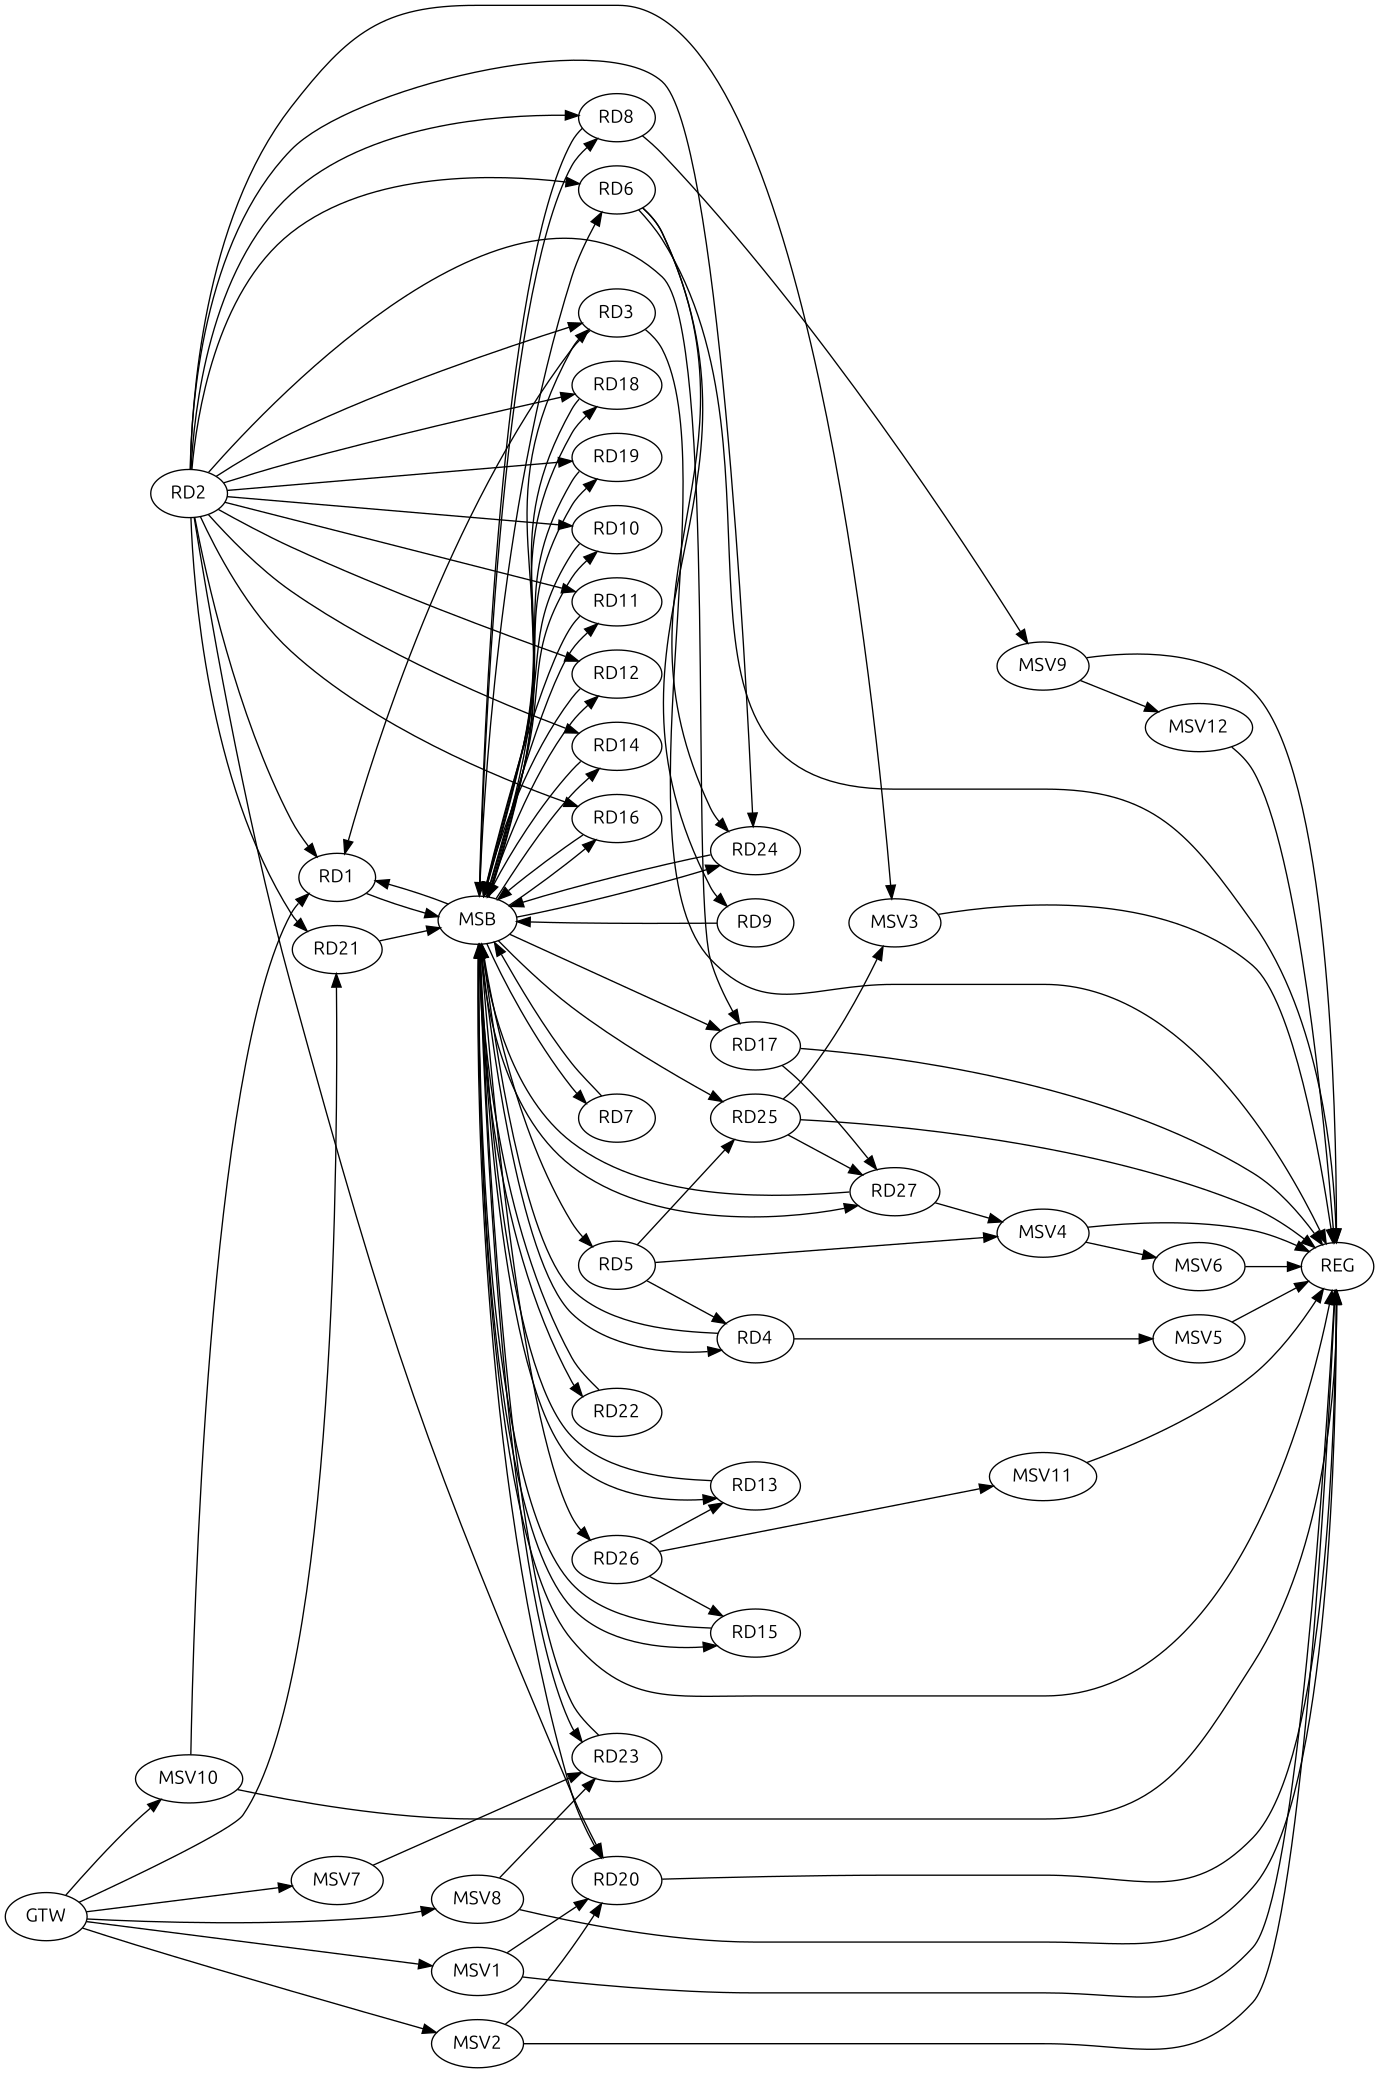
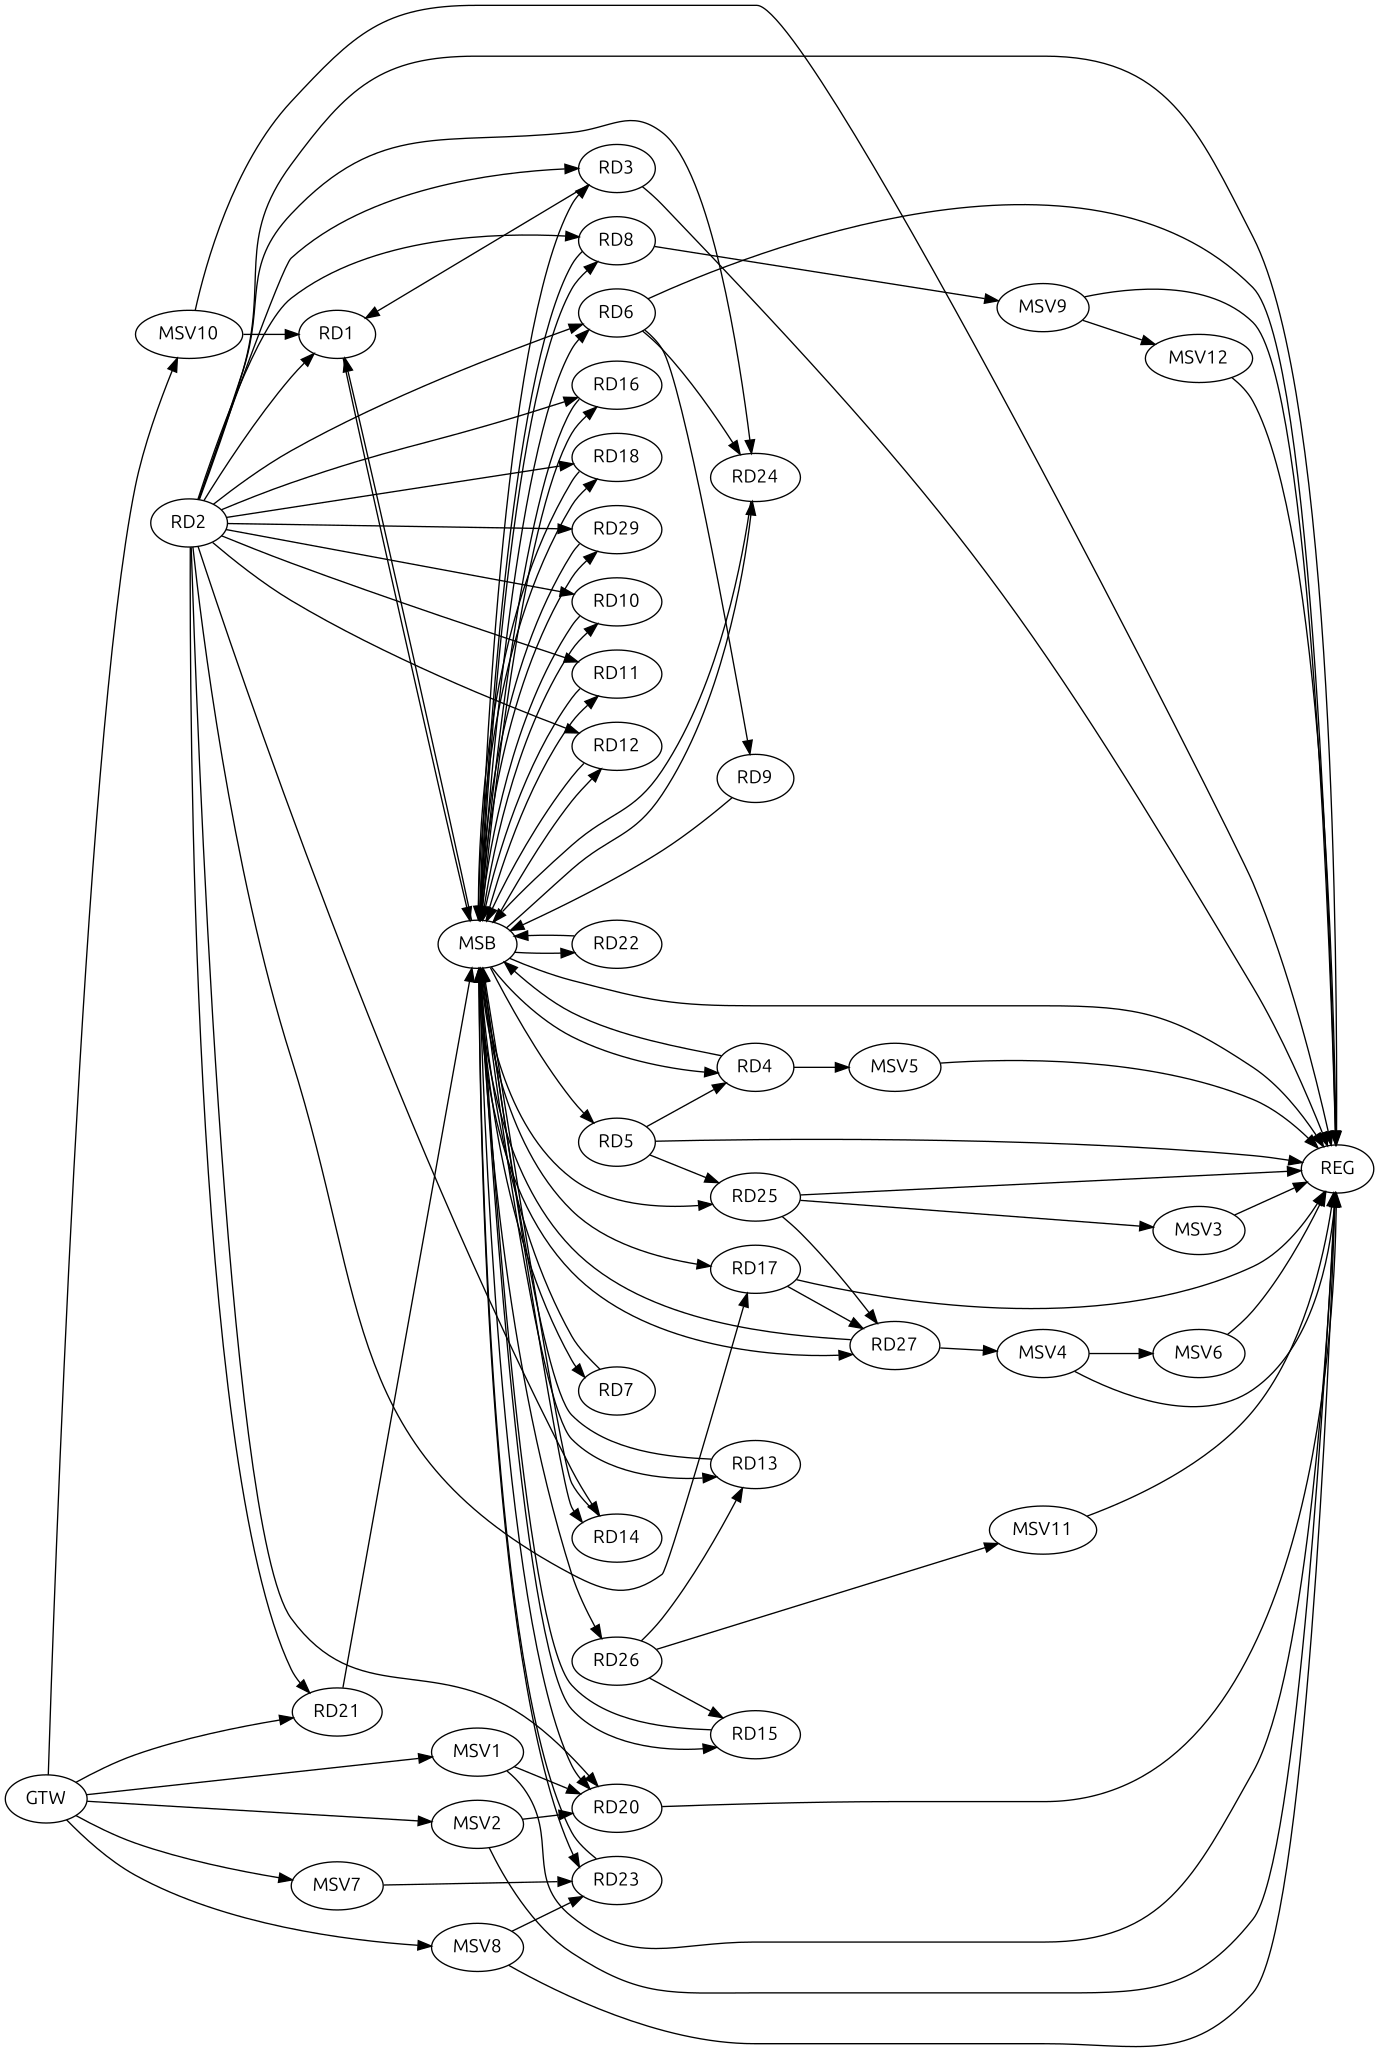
(701, 64) -> (1071, 58)
(617, 457) -> (617, 530)
(819, 1250) -> (972, 1141)
